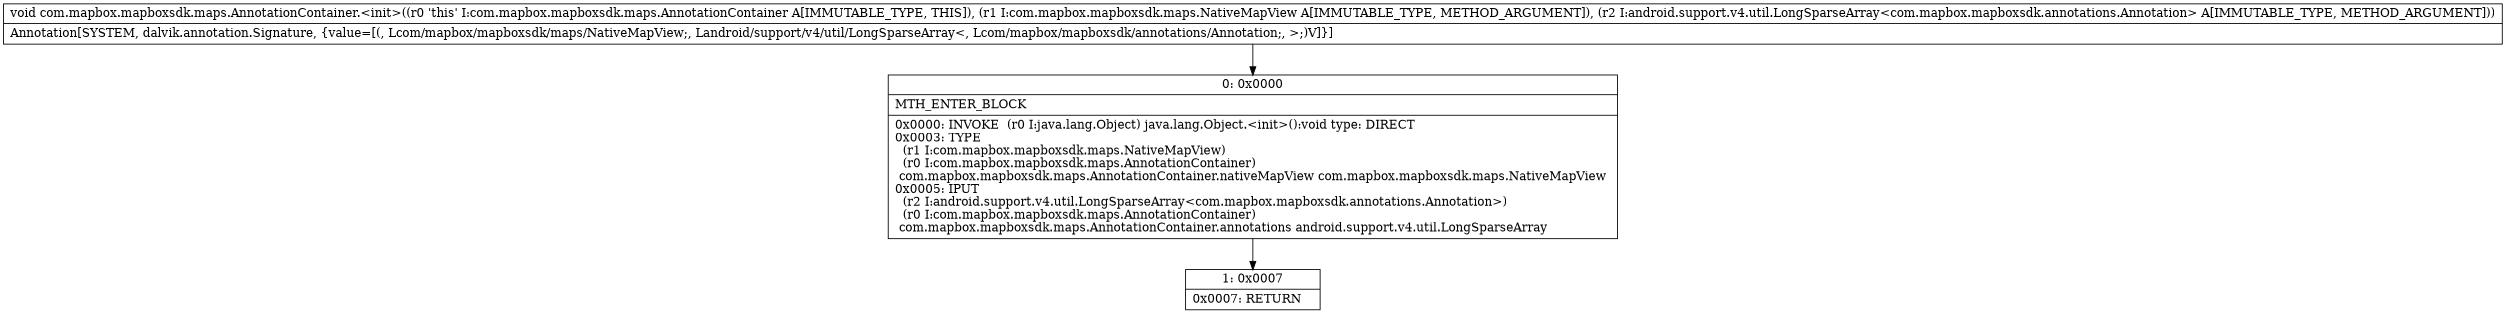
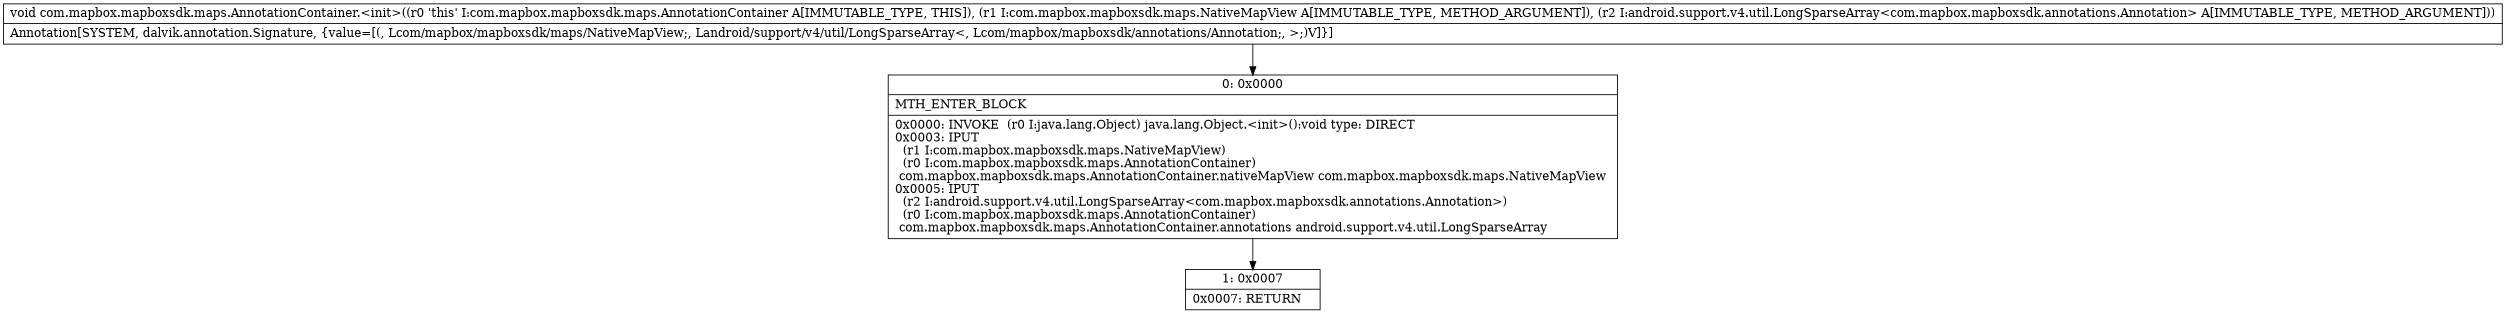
(942, 138) -> (941, 138)
